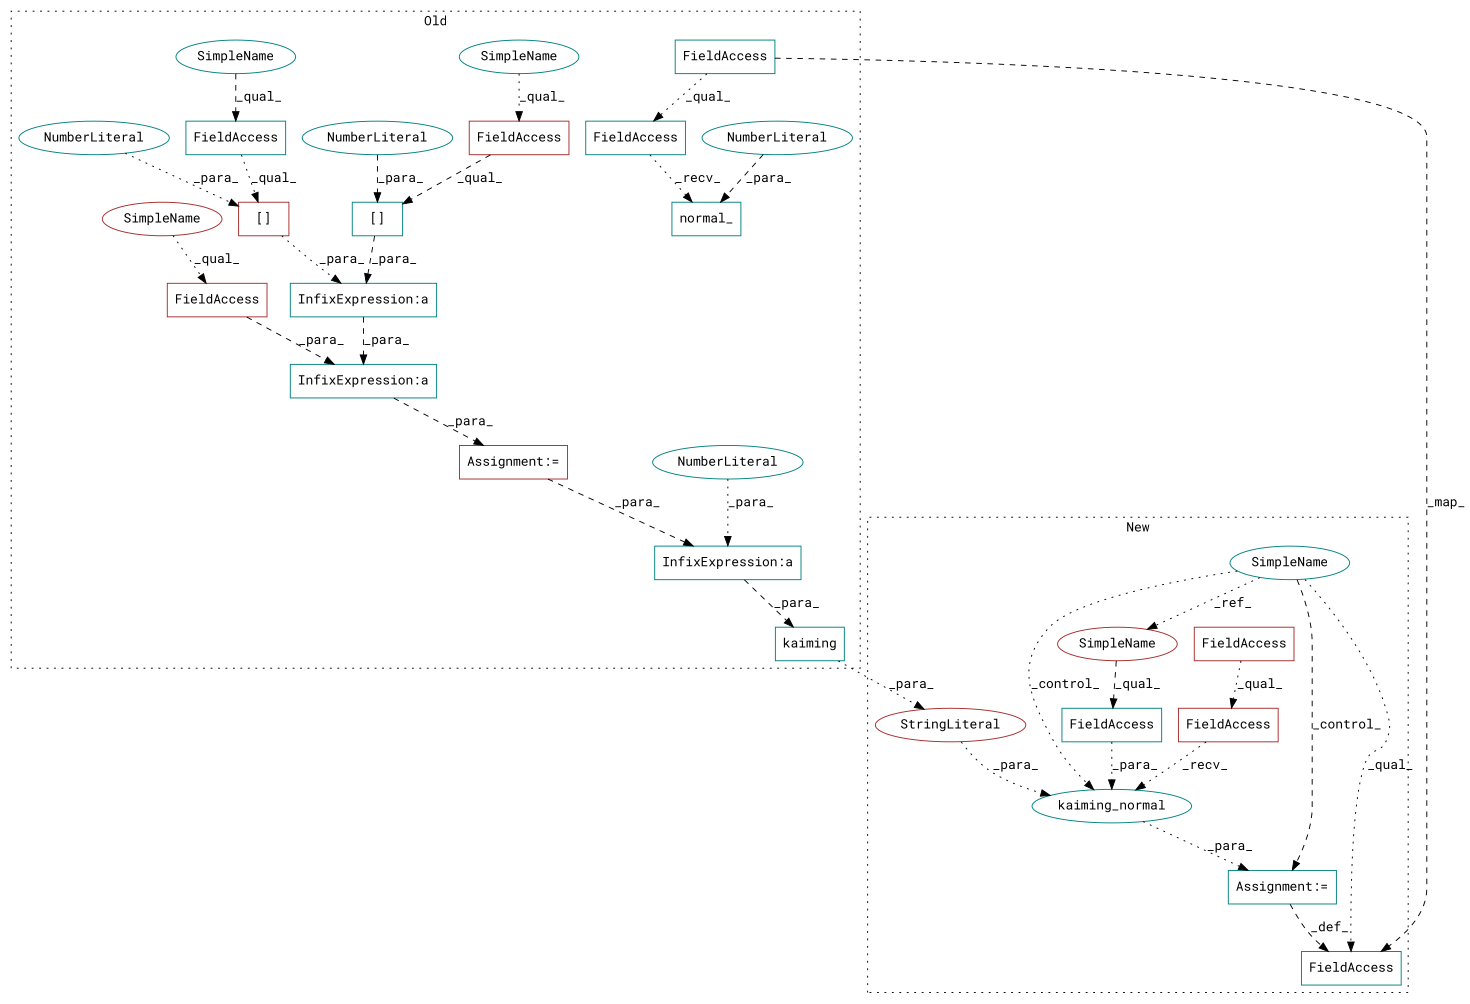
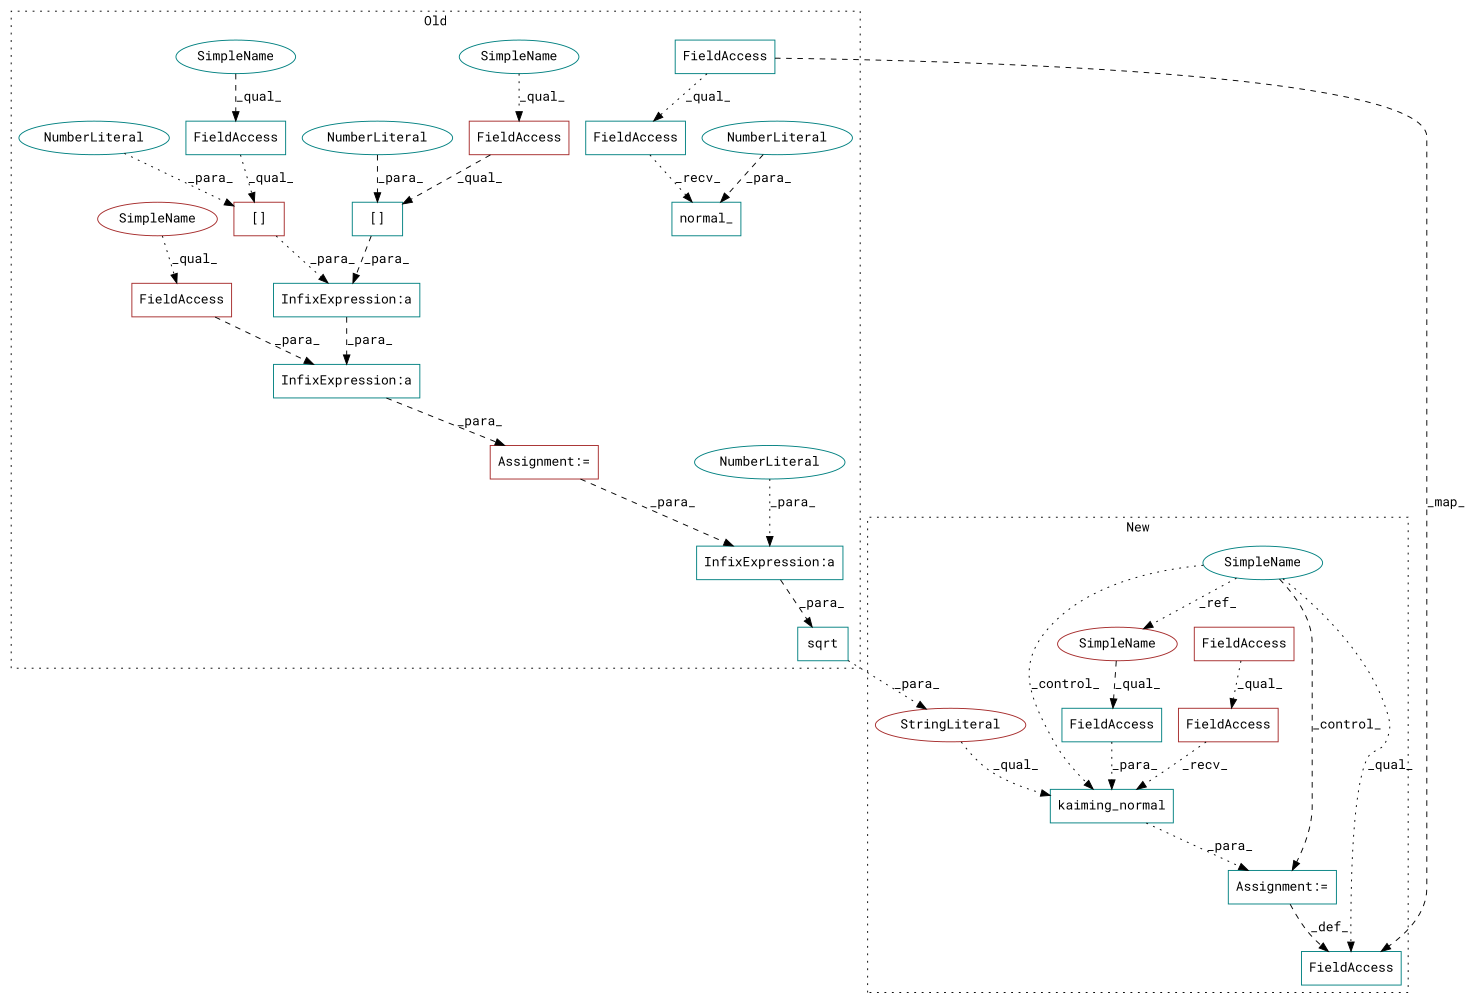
(810, 644) -> (823, 644)
(1016, 766) -> (1016, 766)
(1112, 806) -> (1112, 806)
